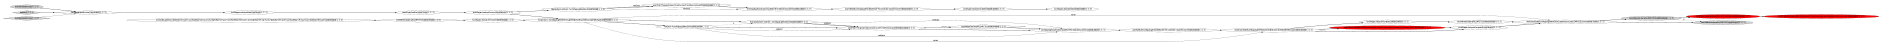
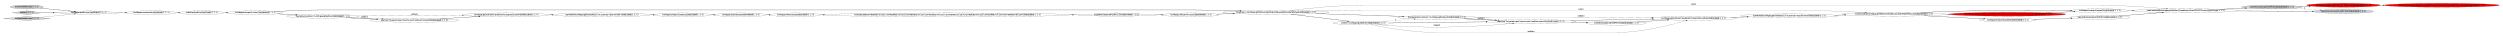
none -> (795, 15)
(983, 27) -> (1616, 23)
